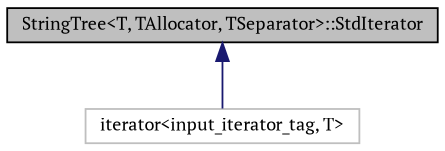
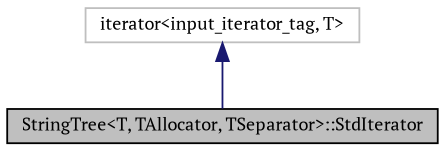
(222, 85) -> (222, 85)
